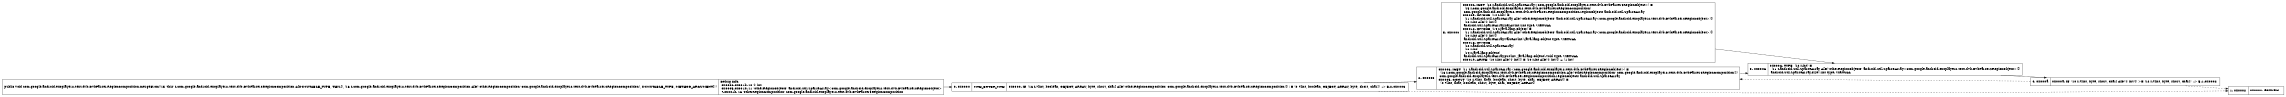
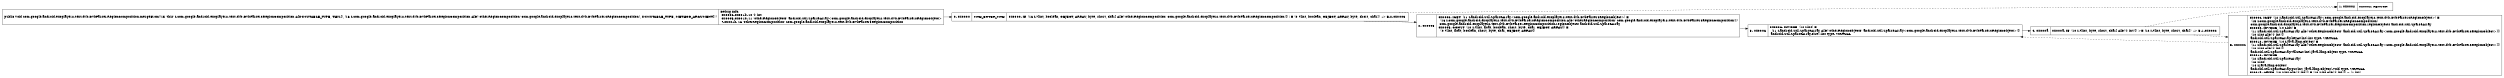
(1774, 56) -> (2126, 40)
(1792, 66) -> (1794, 27)
(1886, 80) -> (2210, 36)
